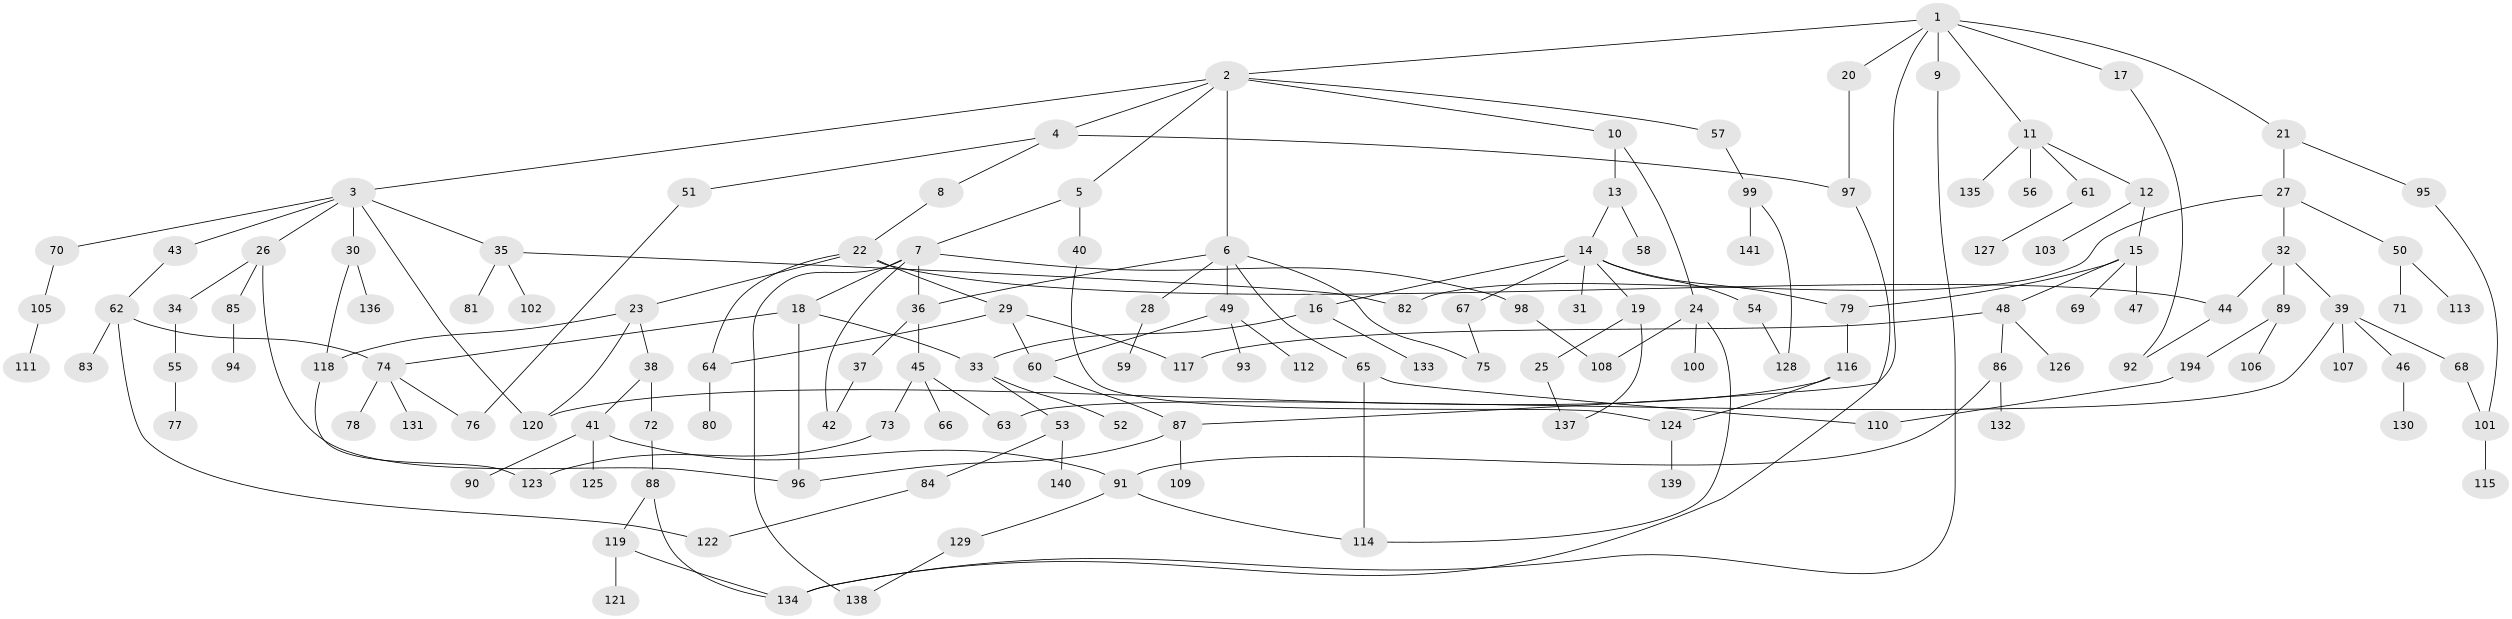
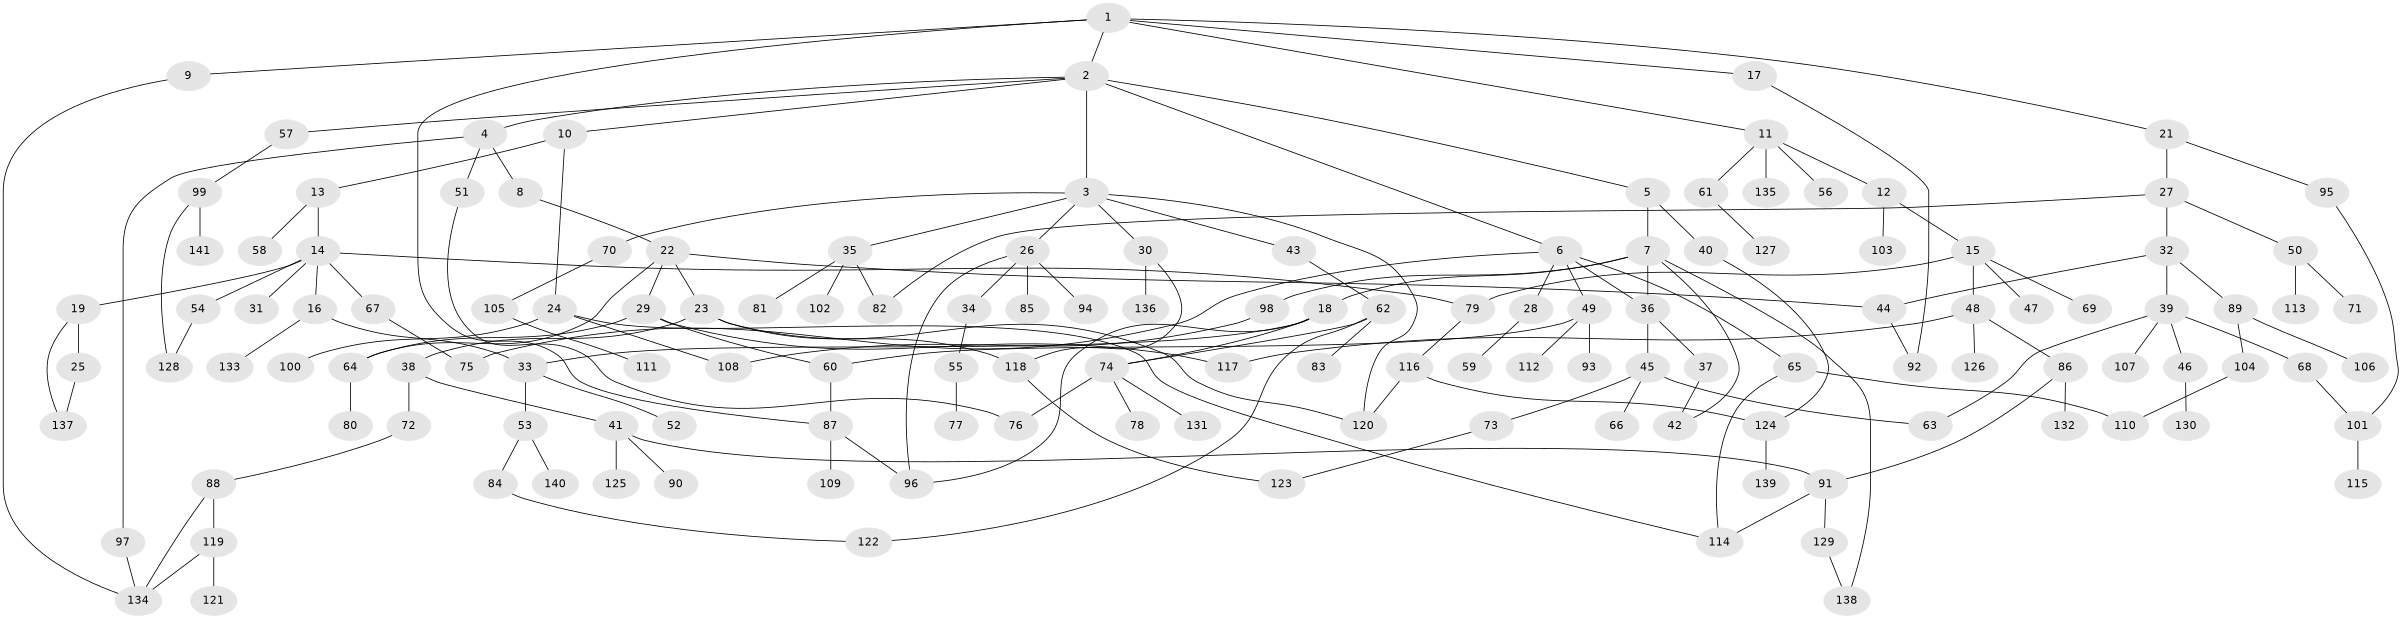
(1849, 76) -> none
(234, 343) -> (1059, 283)
(2191, 368) -> (2245, 368)
